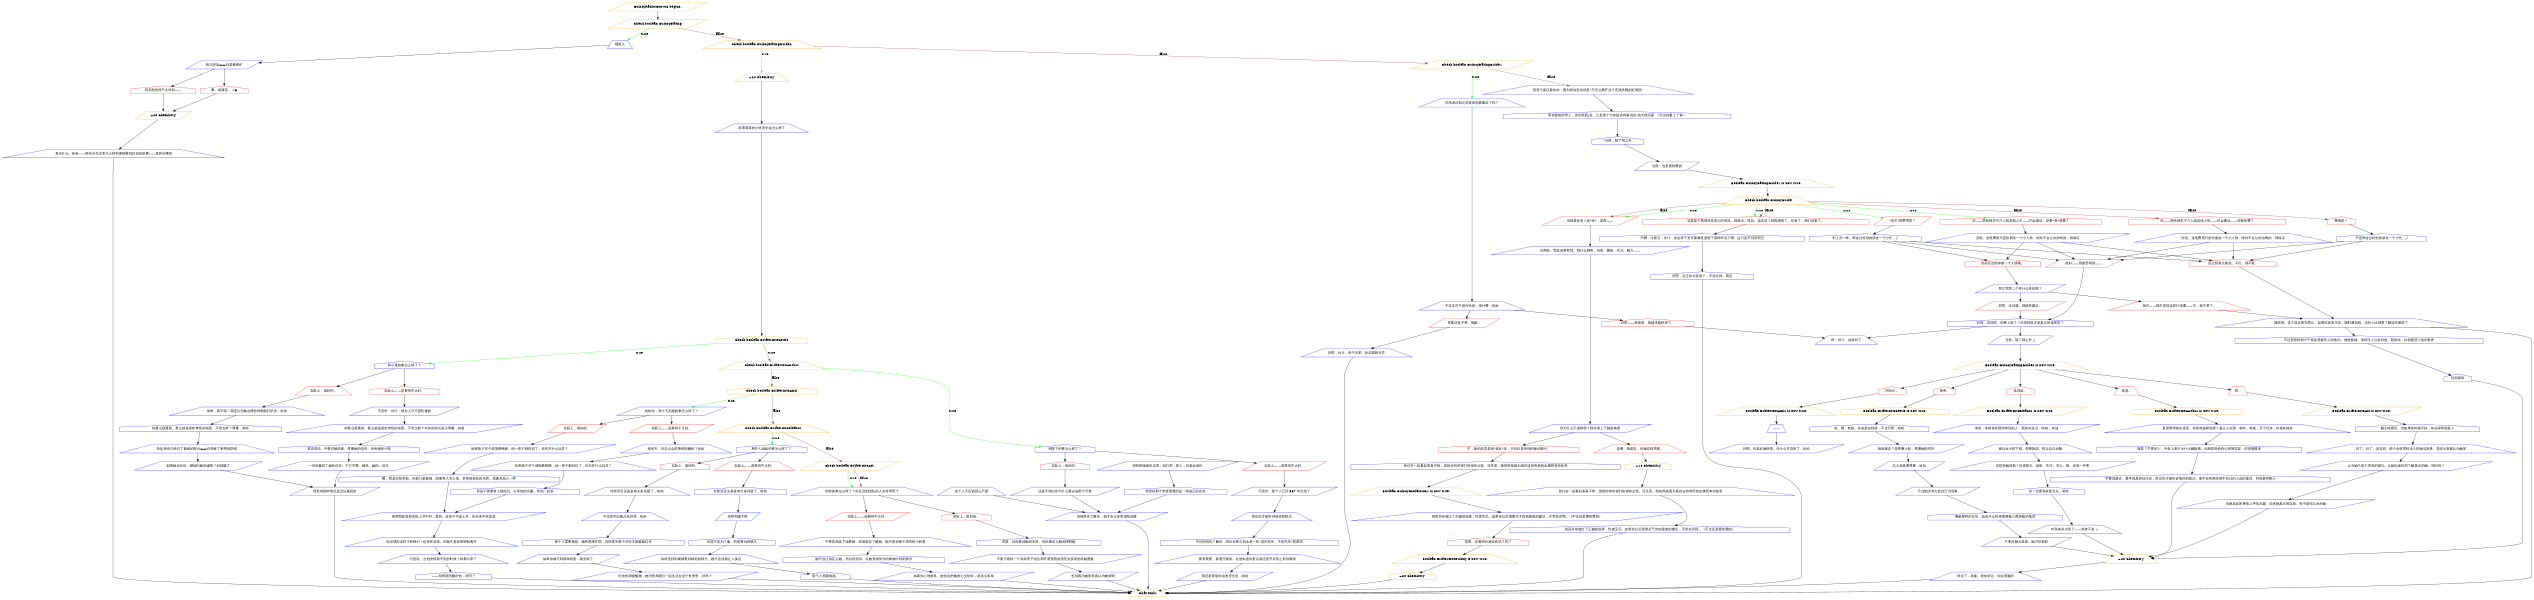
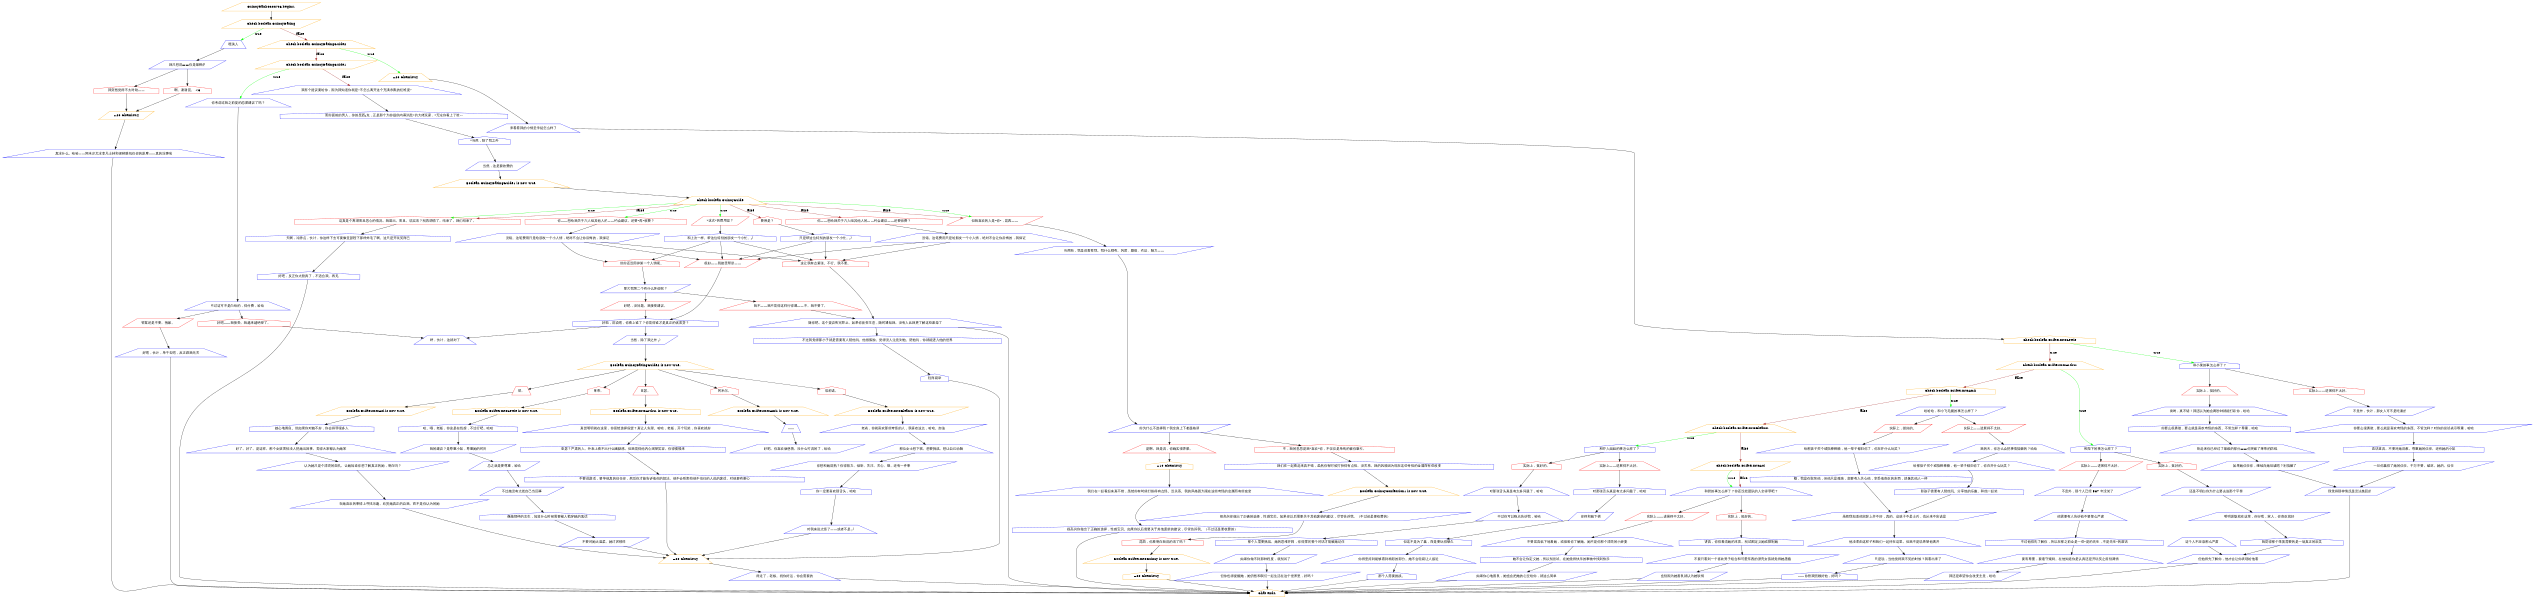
(1085, 503) -> (2237, 503)
(1272, 517) -> (2081, 517)
